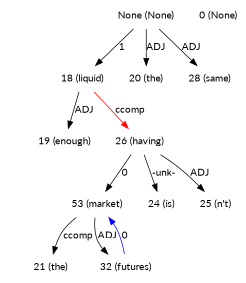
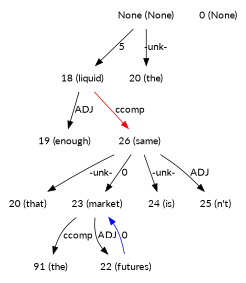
(122, 47) -> (122, 47)
(156, 47) -> (156, 47)
(210, 79) -> none
(140, 142) -> (140, 142)
none -> (28, 204)
(97, 204) -> (97, 204)
(51, 267) -> (51, 267)
(126, 267) -> (126, 267)
